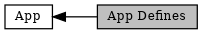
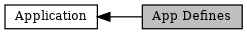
(29, 17) -> (51, 17)
